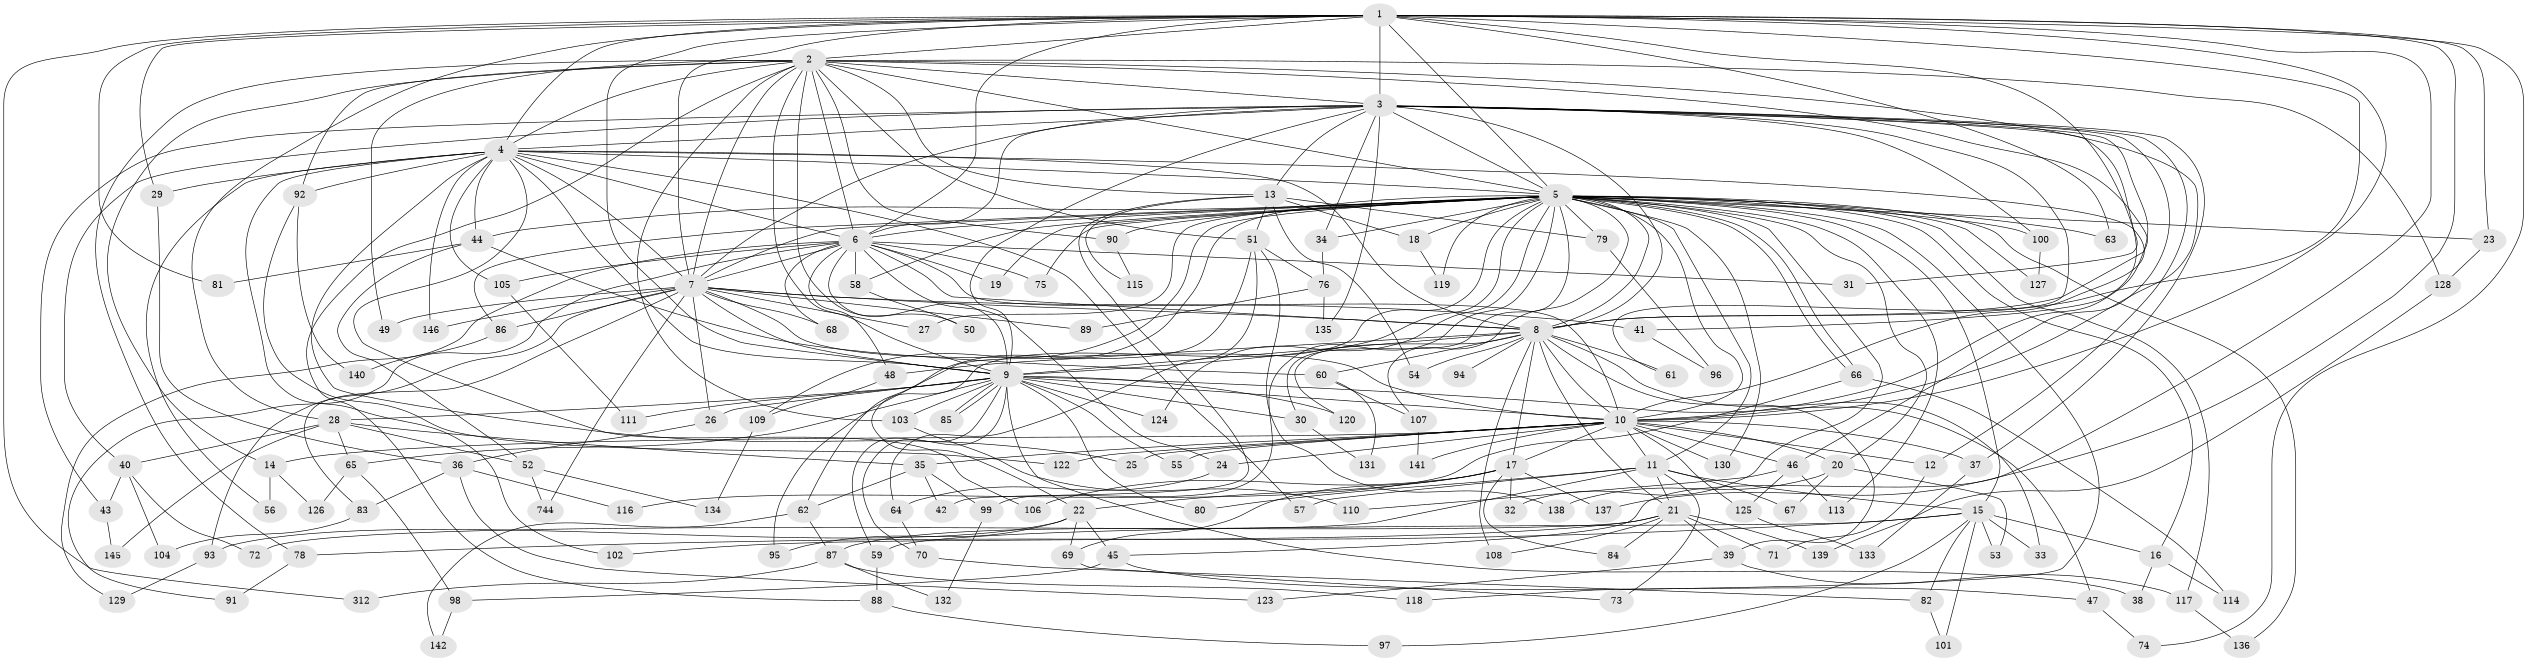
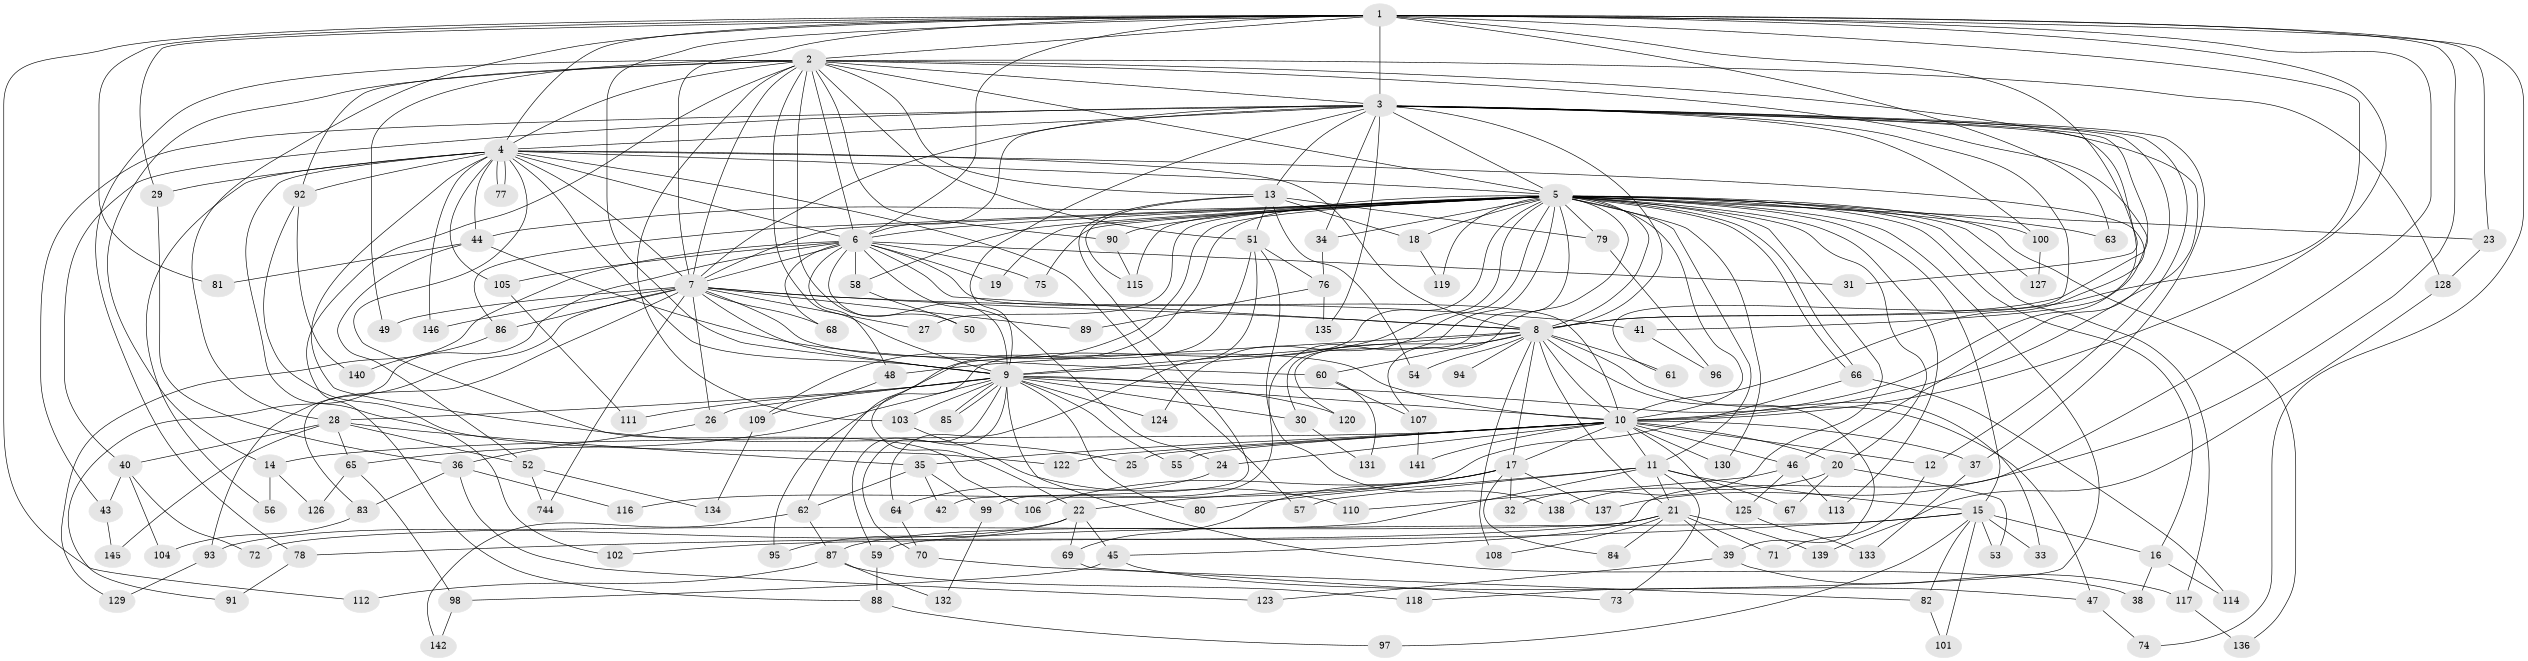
(1464, 101) -> (1323, 206)
none -> (501, 195)
(361, 601) -> (361, 601)
